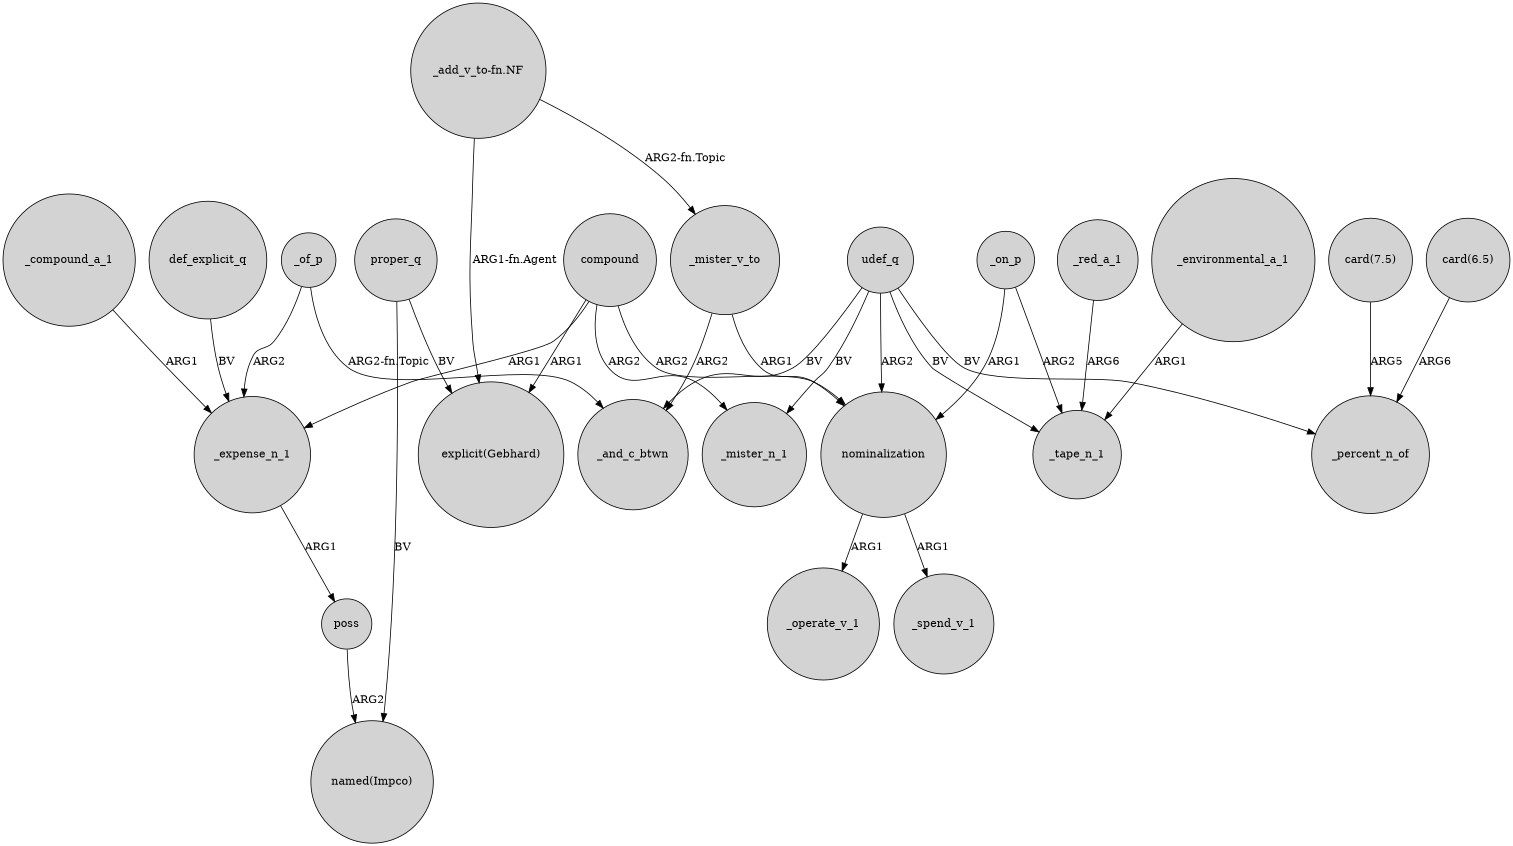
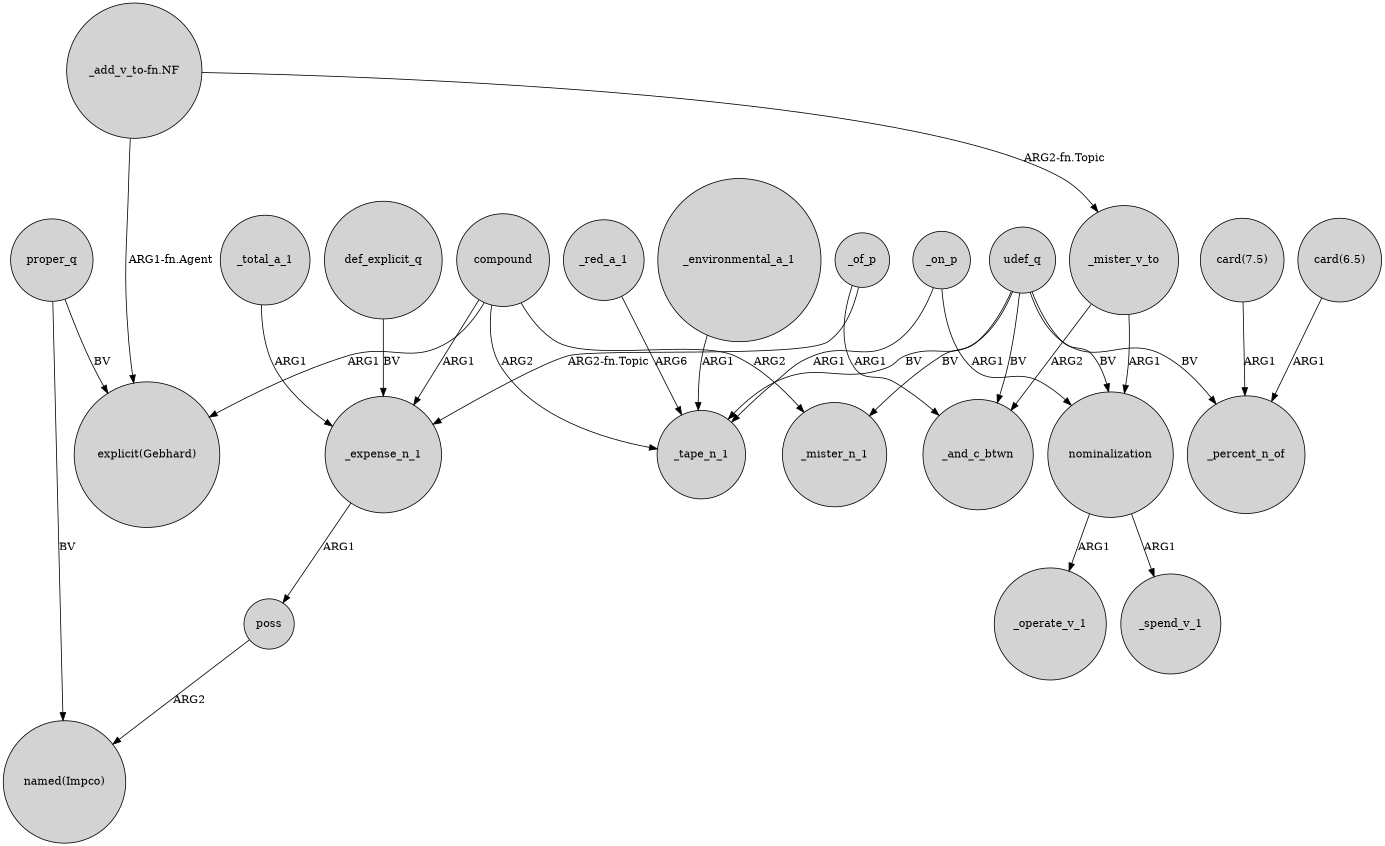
(69, 260) -> (265, 260)
(269, 362) -> (609, 362)
(389, 362) -> (871, 362)
(898, 362) -> (1108, 362)
(1059, 362) -> (829, 362)
(1387, 362) -> (1260, 362)
(1435, 362) -> (1309, 362)
(661, 370) -> (540, 405)
